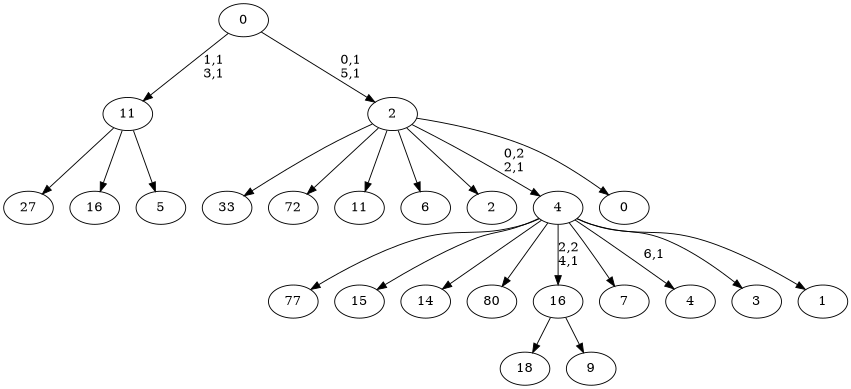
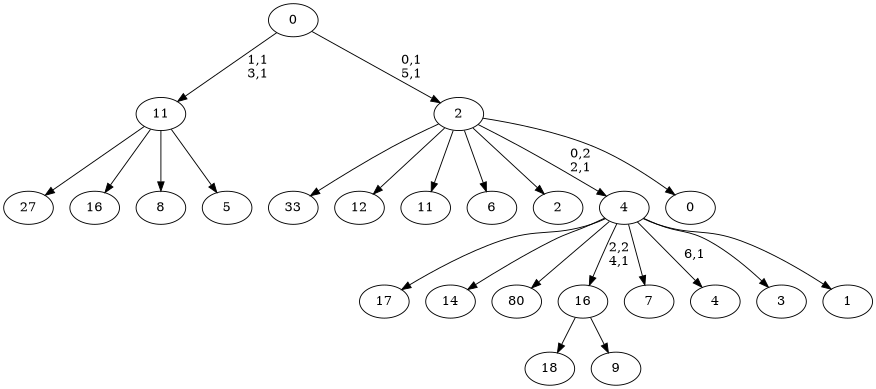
none -> (161, 208)
(293, 208) -> (360, 208)
(293, 302) -> (384, 302)
(360, 302) -> none
